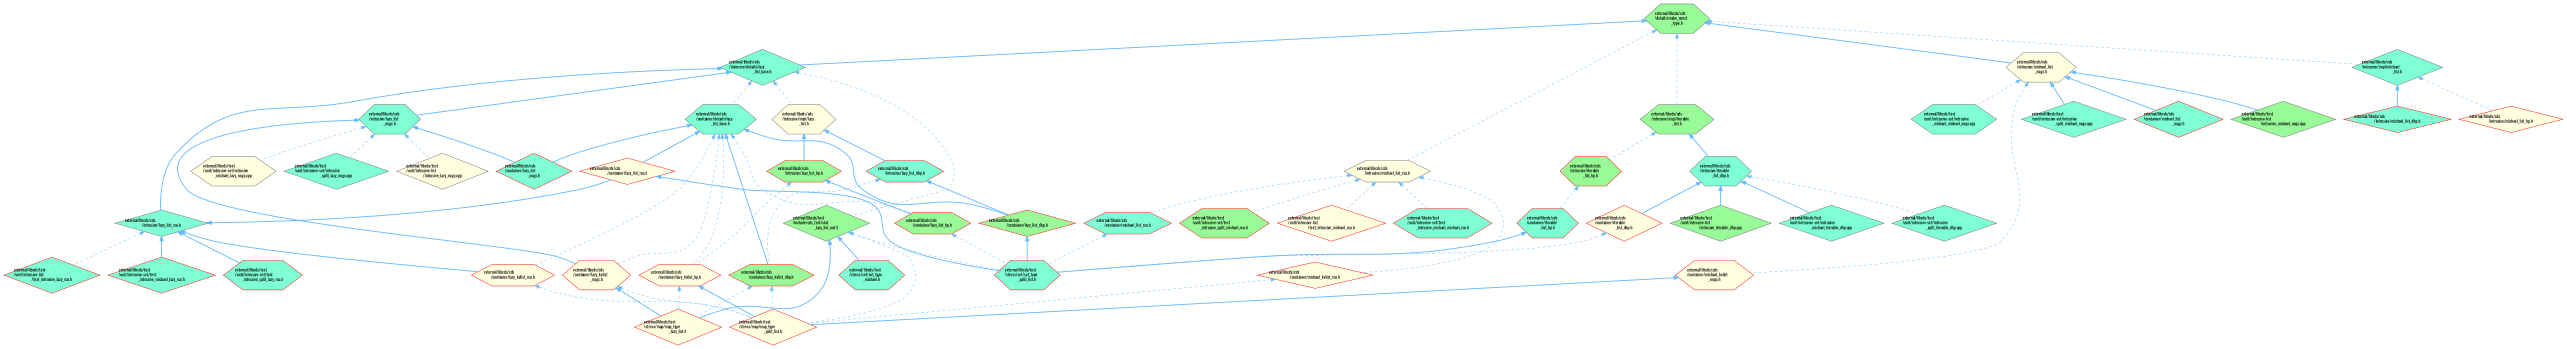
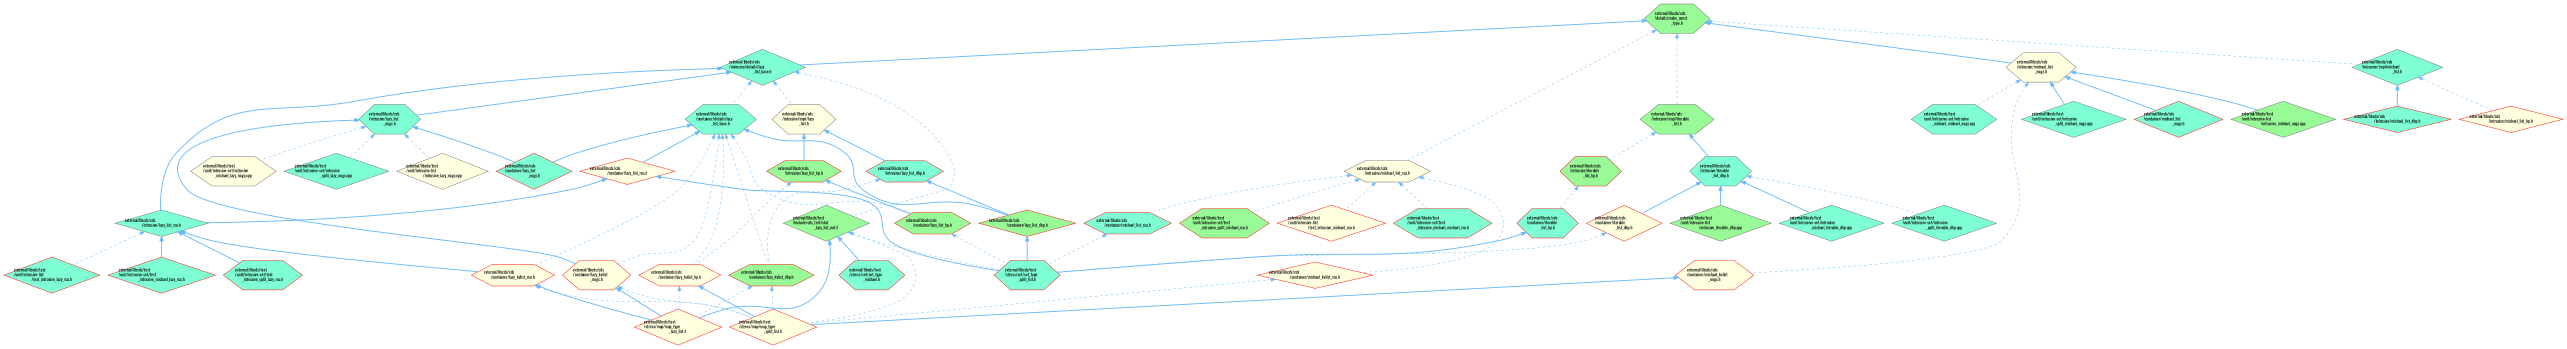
(747, 201) -> (747, 201)
(413, 213) -> (406, 213)
none -> (595, 305)
